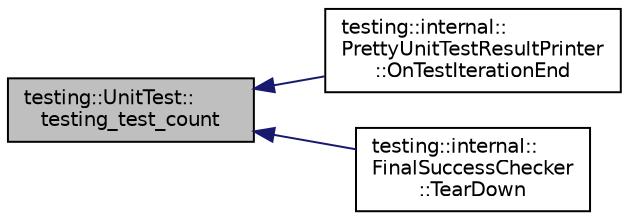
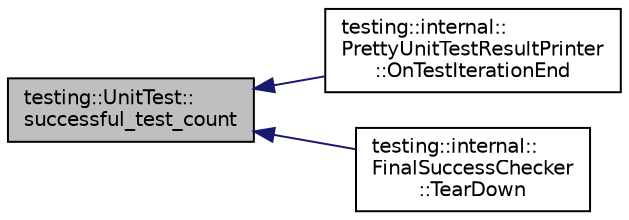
(131, 110) -> (131, 110)
